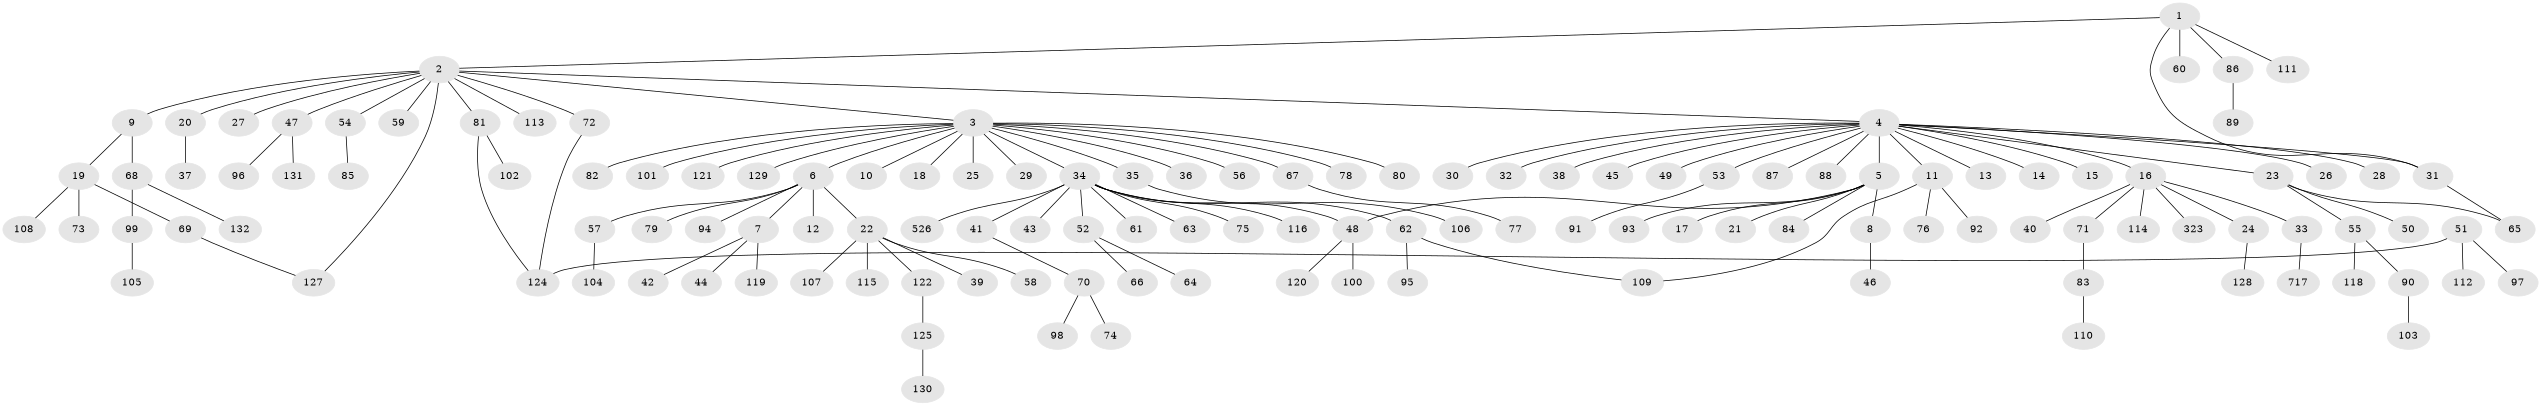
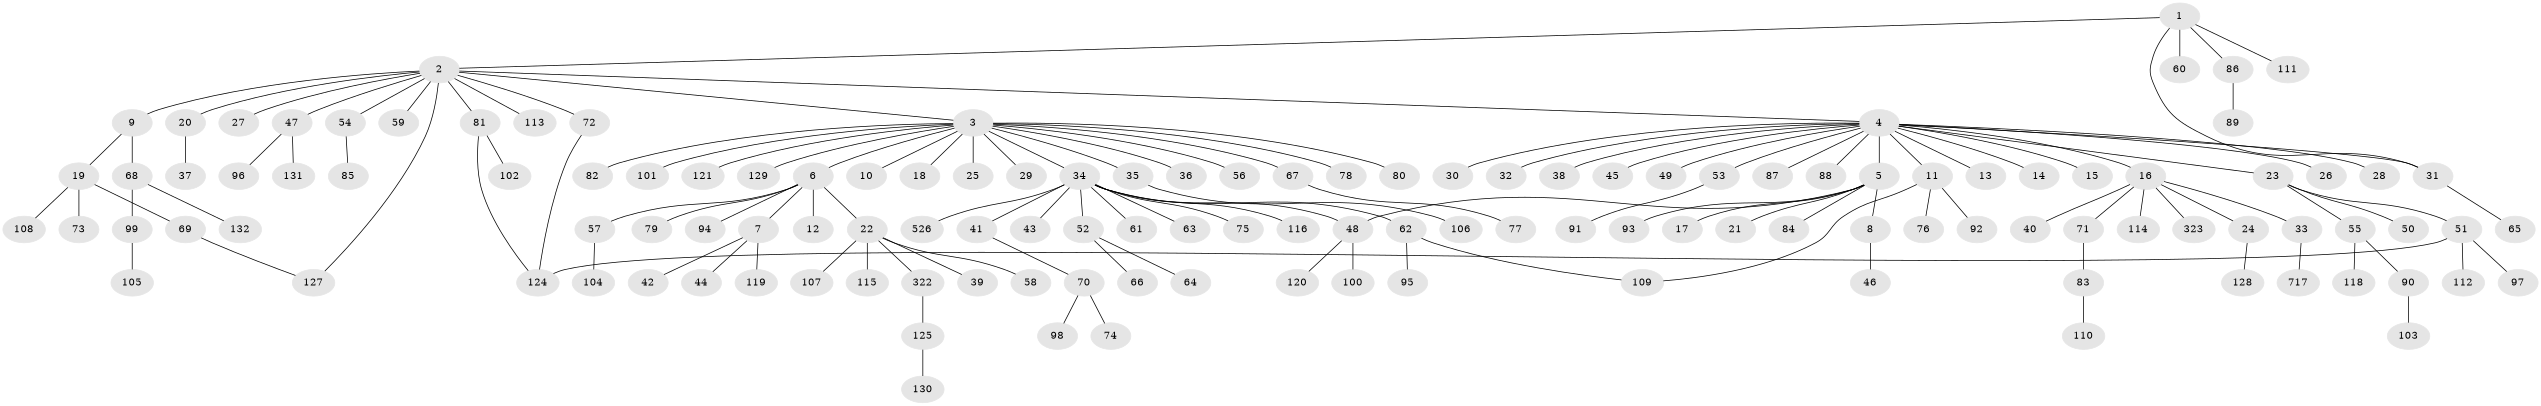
(2394, 203) -> (2367, 203)
(923, 283) -> (923, 283)
